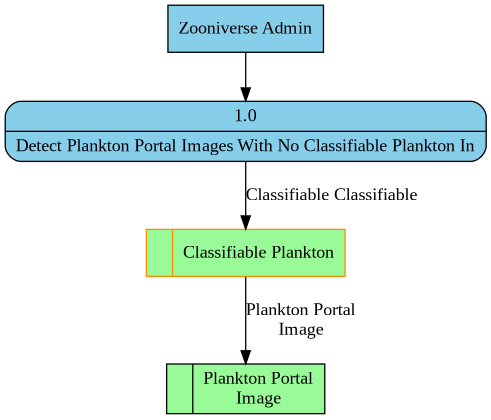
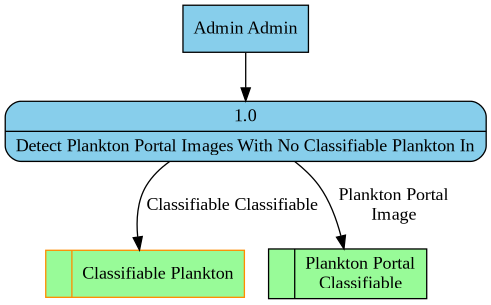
(246, 29) -> (246, 29)
(246, 314) -> (325, 194)
(259, 398) -> (361, 283)
